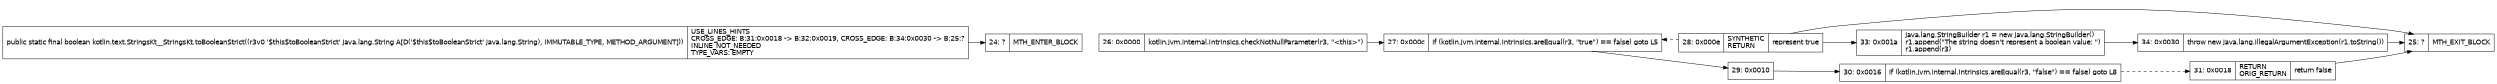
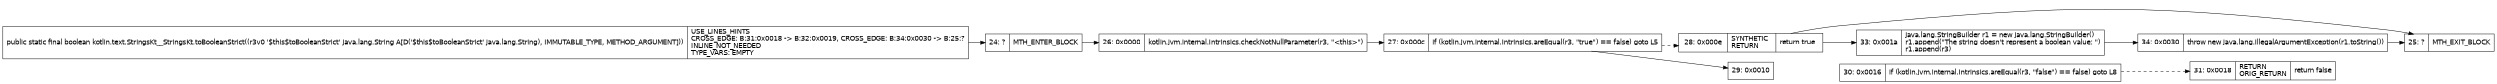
(1673, 40) -> (1668, 46)
(1796, 42) -> (1798, 42)
none -> (1088, 43)
(2372, 58) -> none
(1804, 71) -> none
